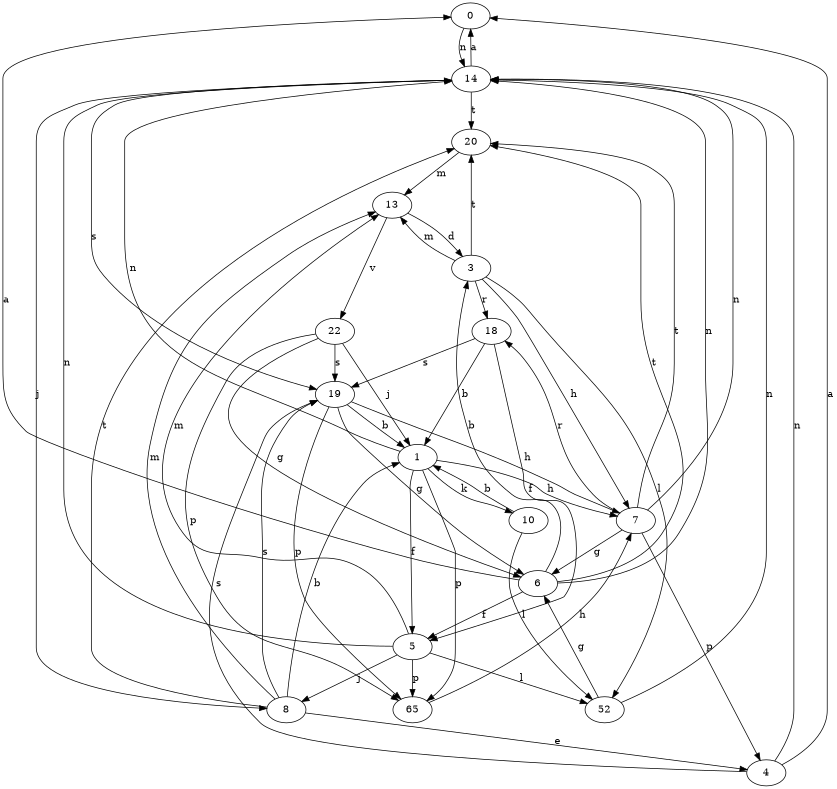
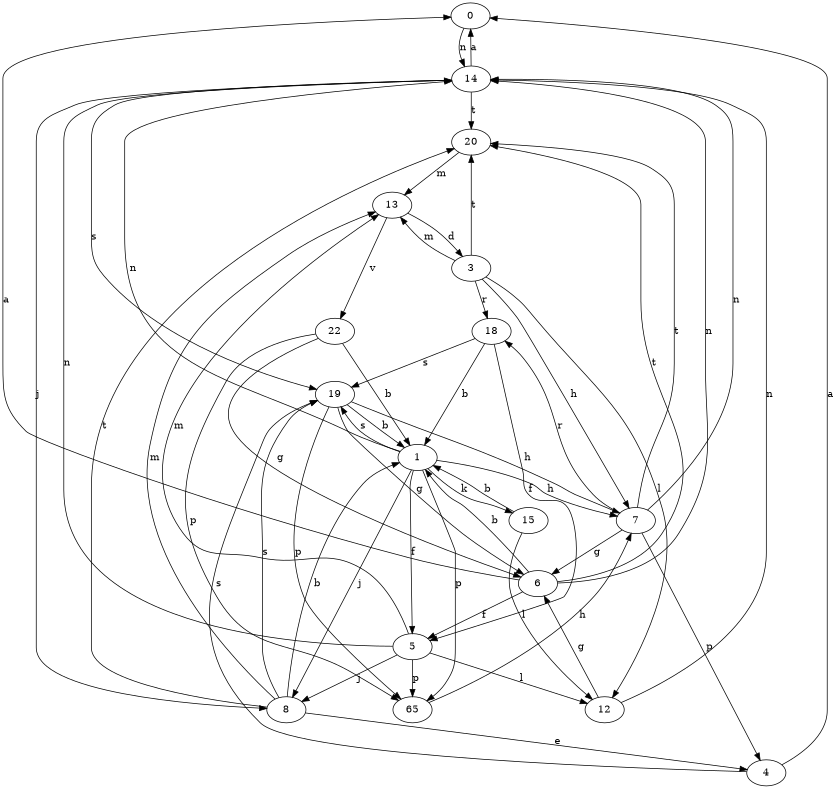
(794, 296) -> none
(335, 359) -> (362, 432)
(389, 394) -> (389, 394)
(481, 461) -> (481, 522)
(529, 521) -> (529, 521)
none -> (354, 580)
(605, 710) -> (605, 710)
